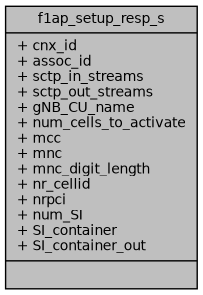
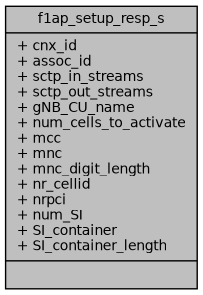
(82, 246) -> (92, 246)
